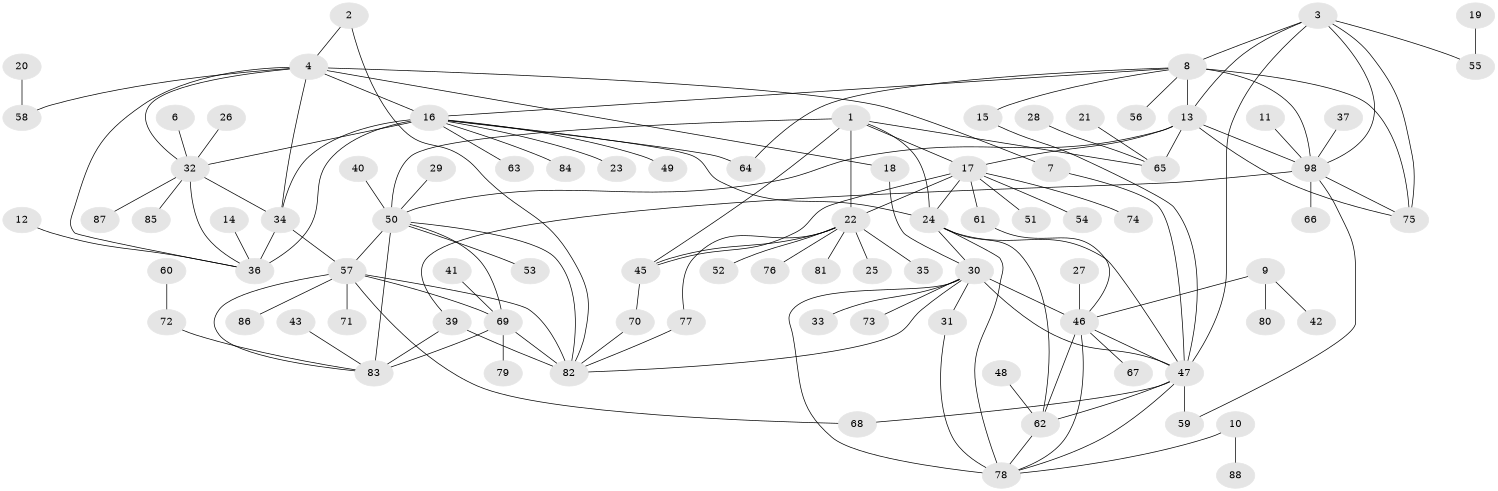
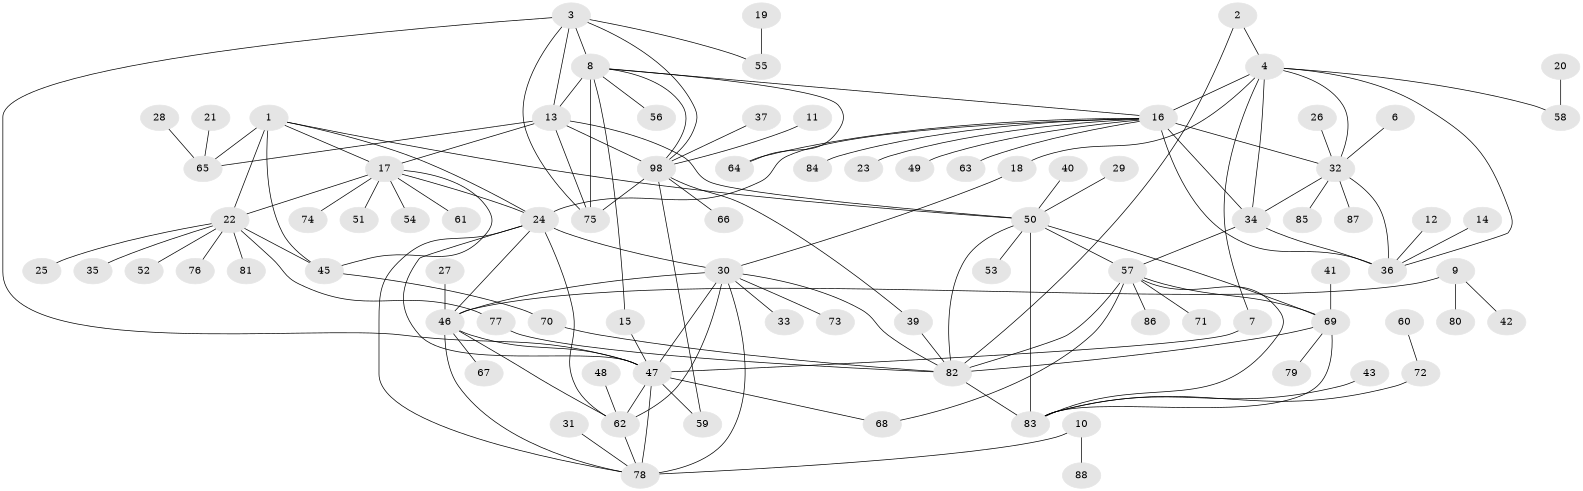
(1082, 241) -> (492, 271)
(961, 297) -> (703, 343)
(412, 349) -> (992, 399)
